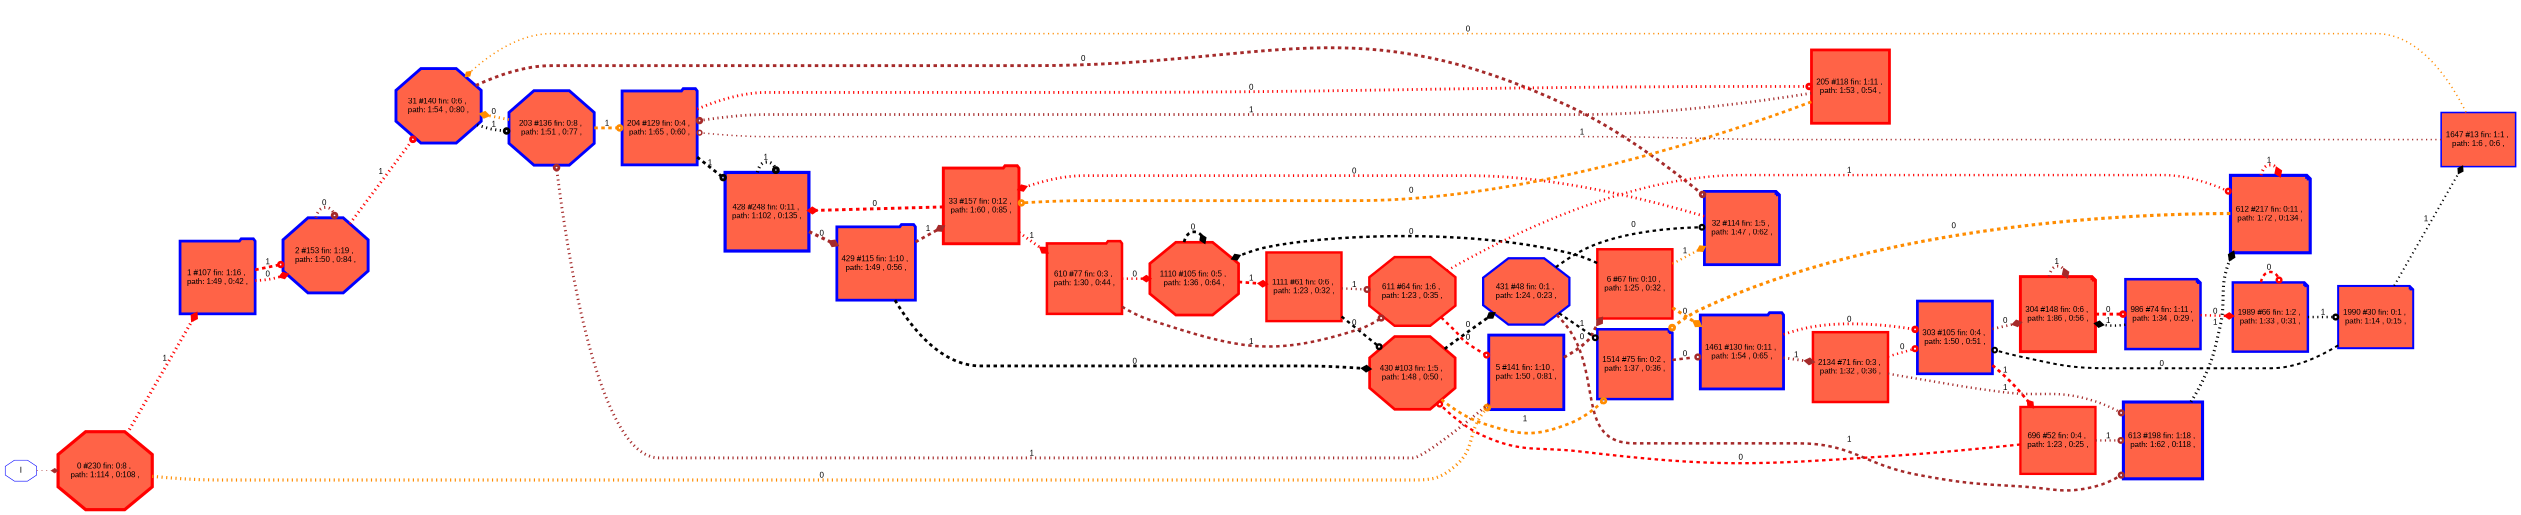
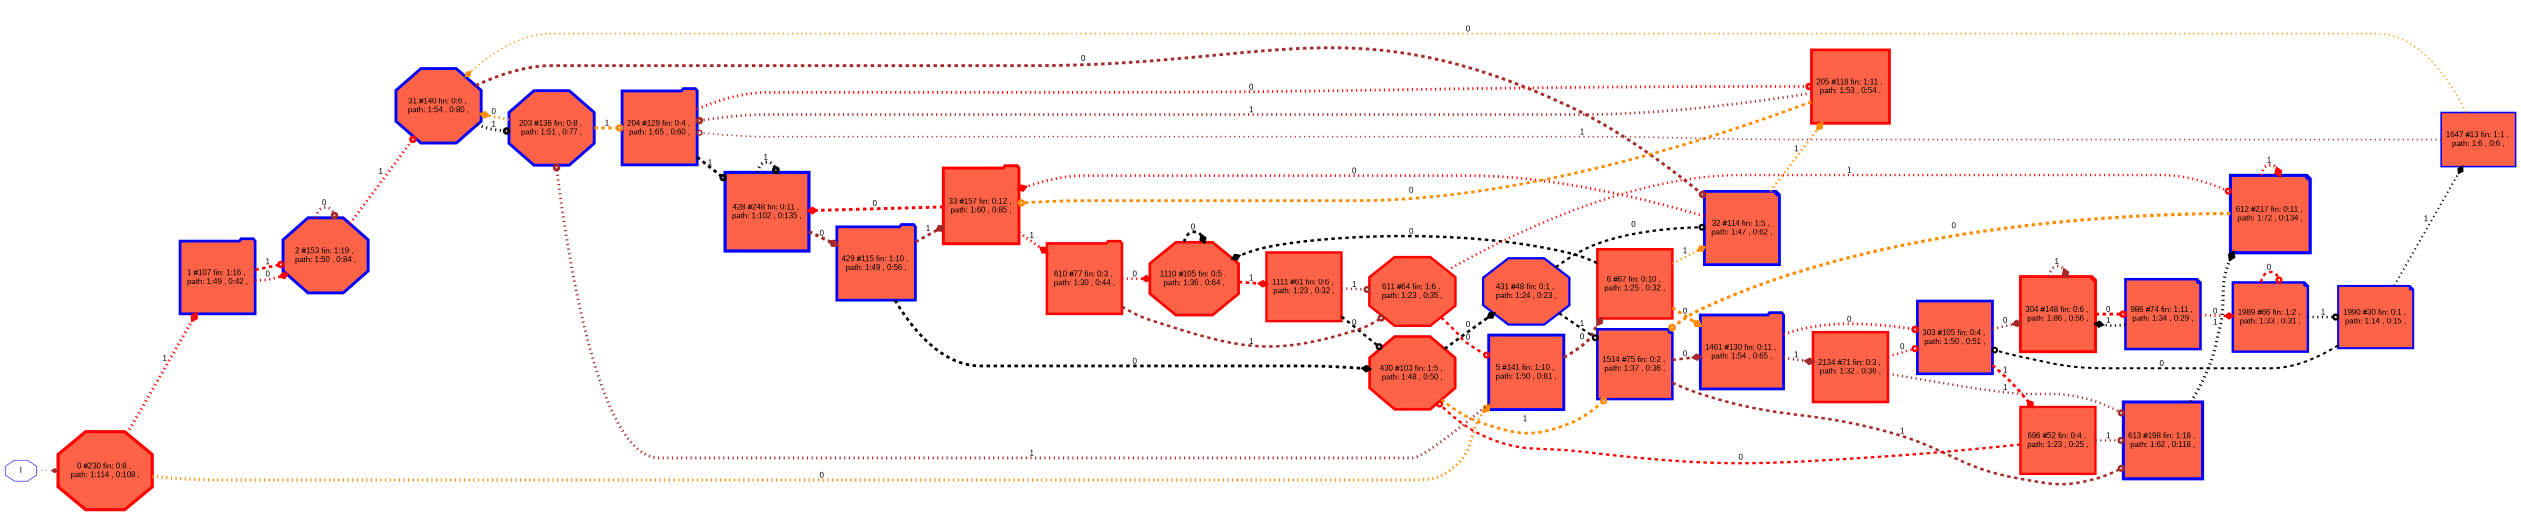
none -> (1794, 160)
(1683, 359) -> (1683, 359)
(1800, 443) -> (1898, 435)
(837, 480) -> (837, 480)
